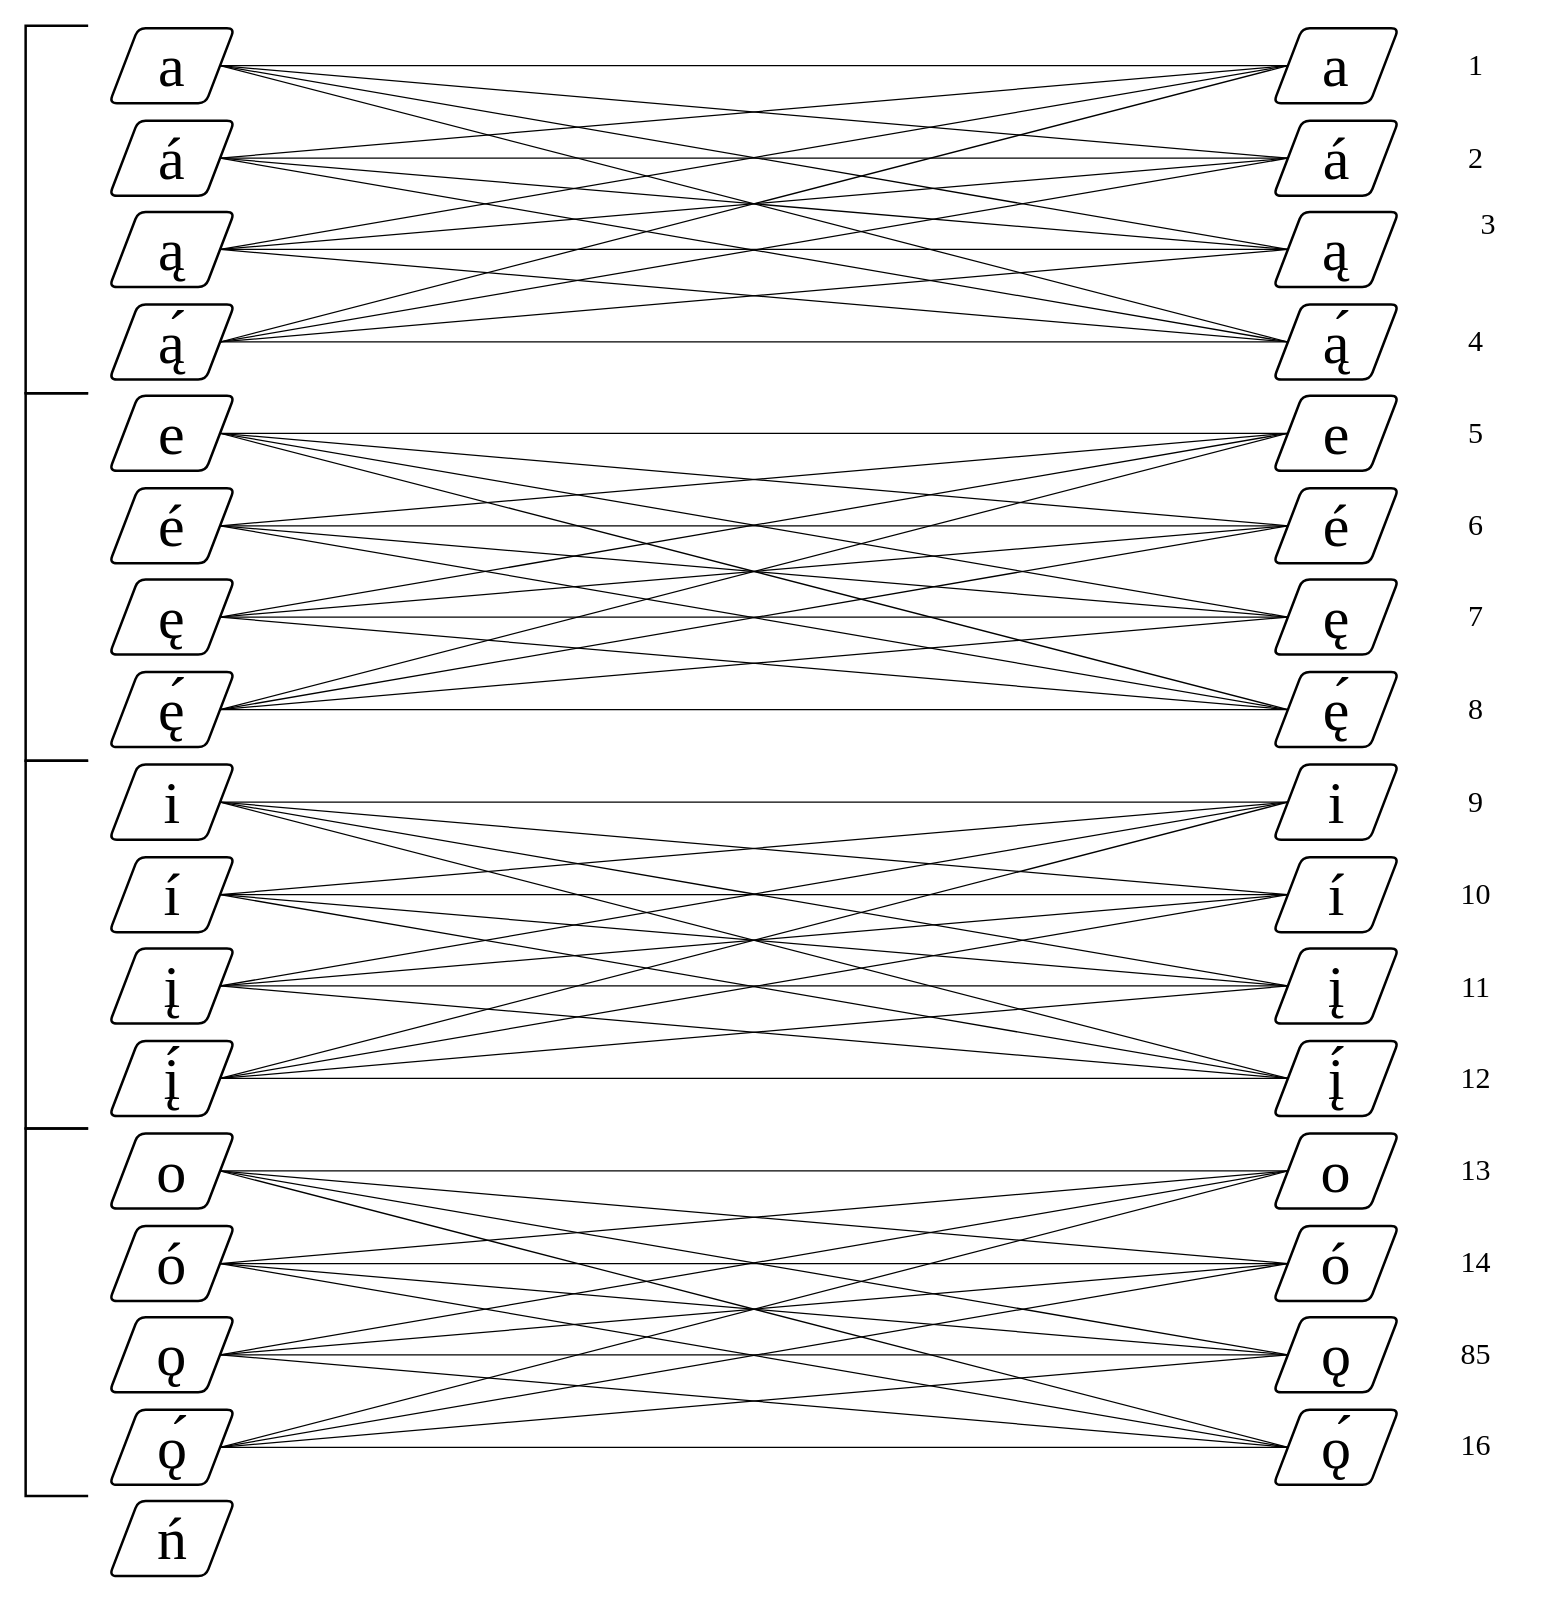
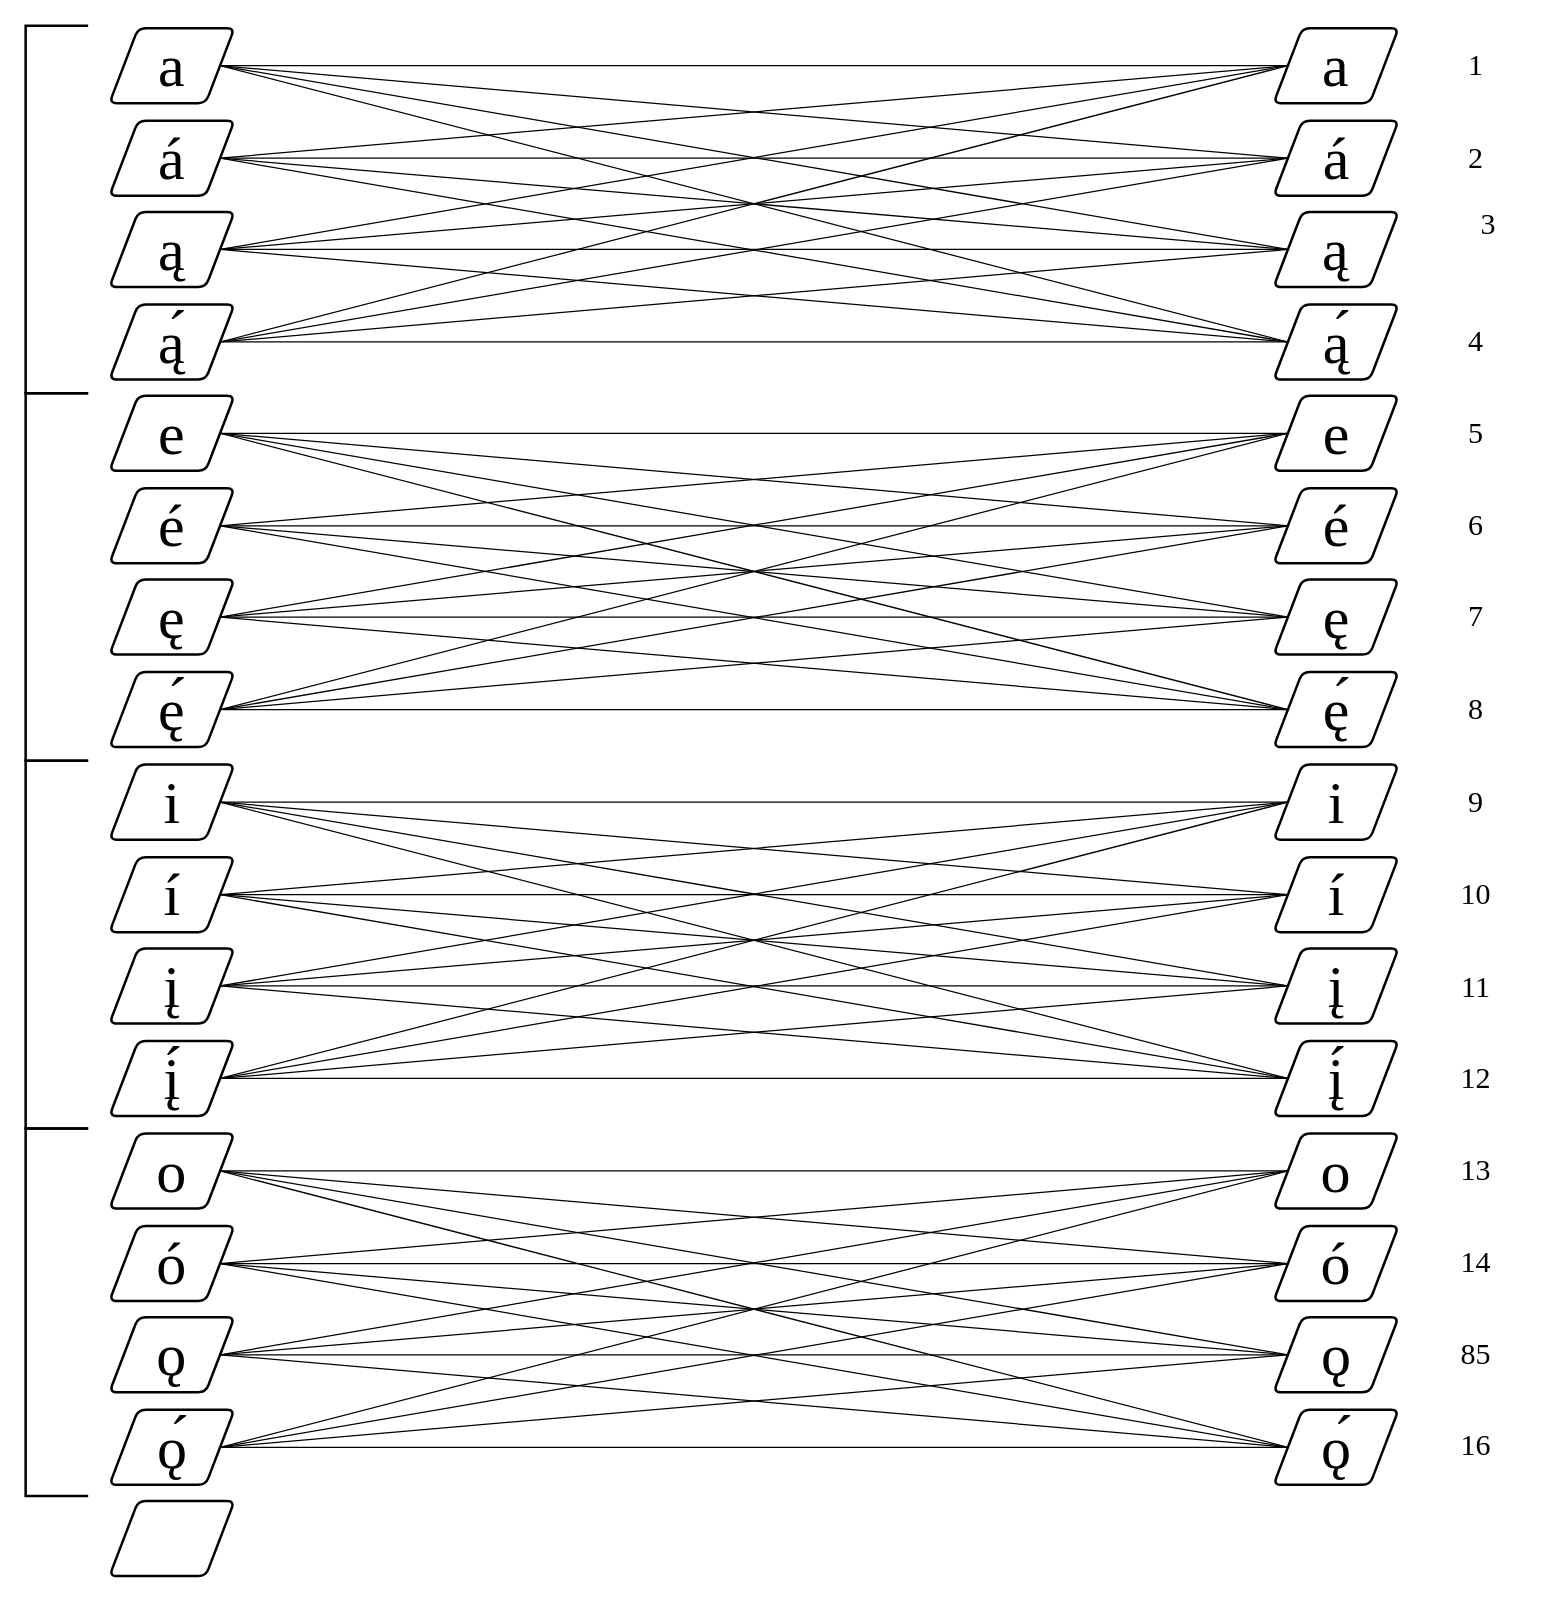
(172, 1538) -> none
